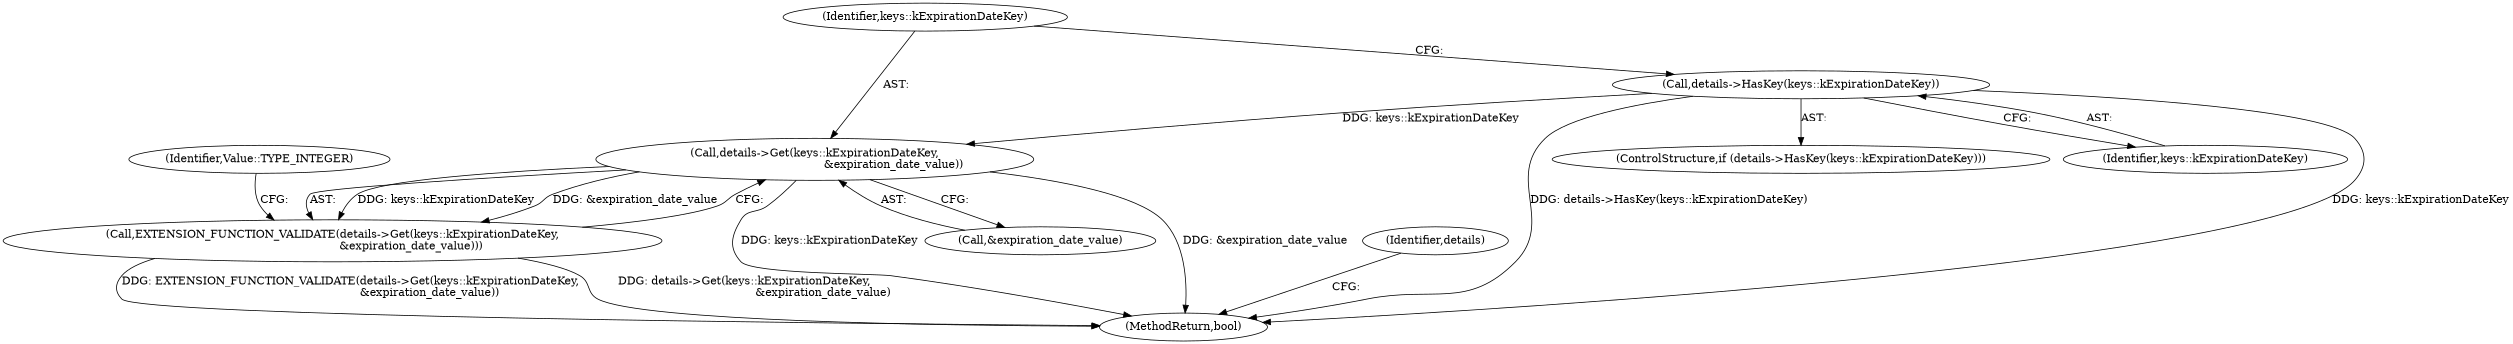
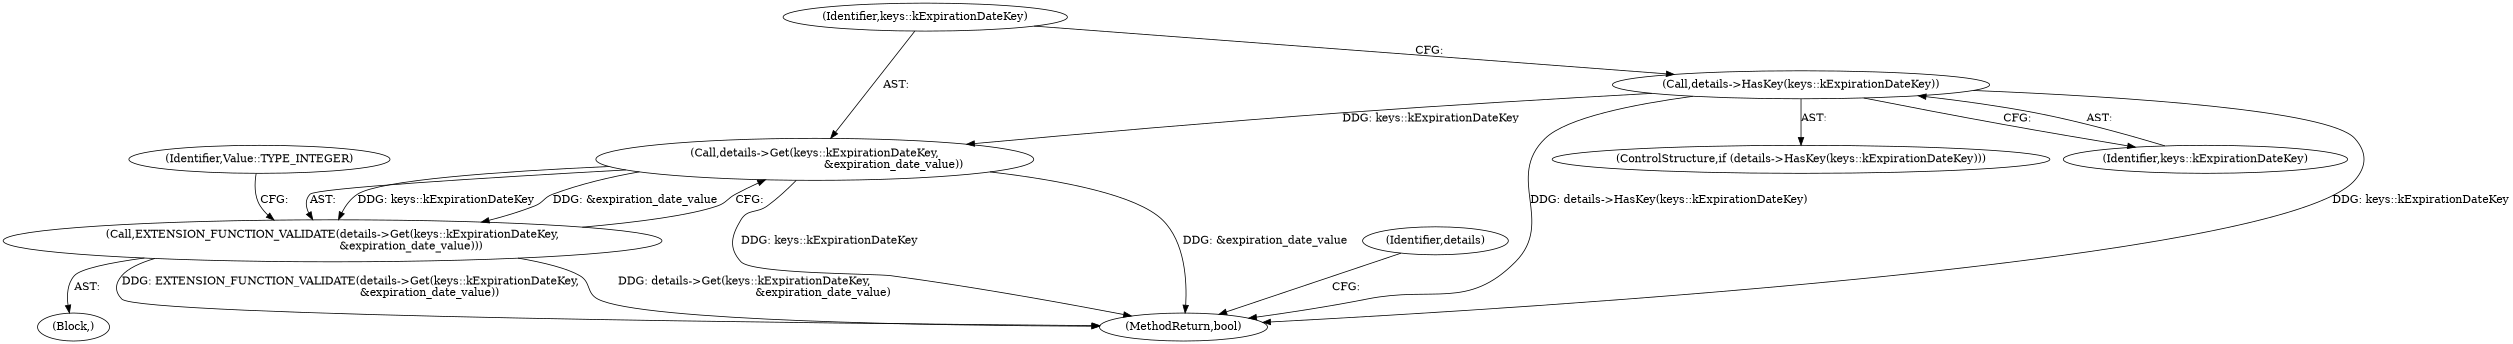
(1040, 241) -> none
none -> (74, 327)
